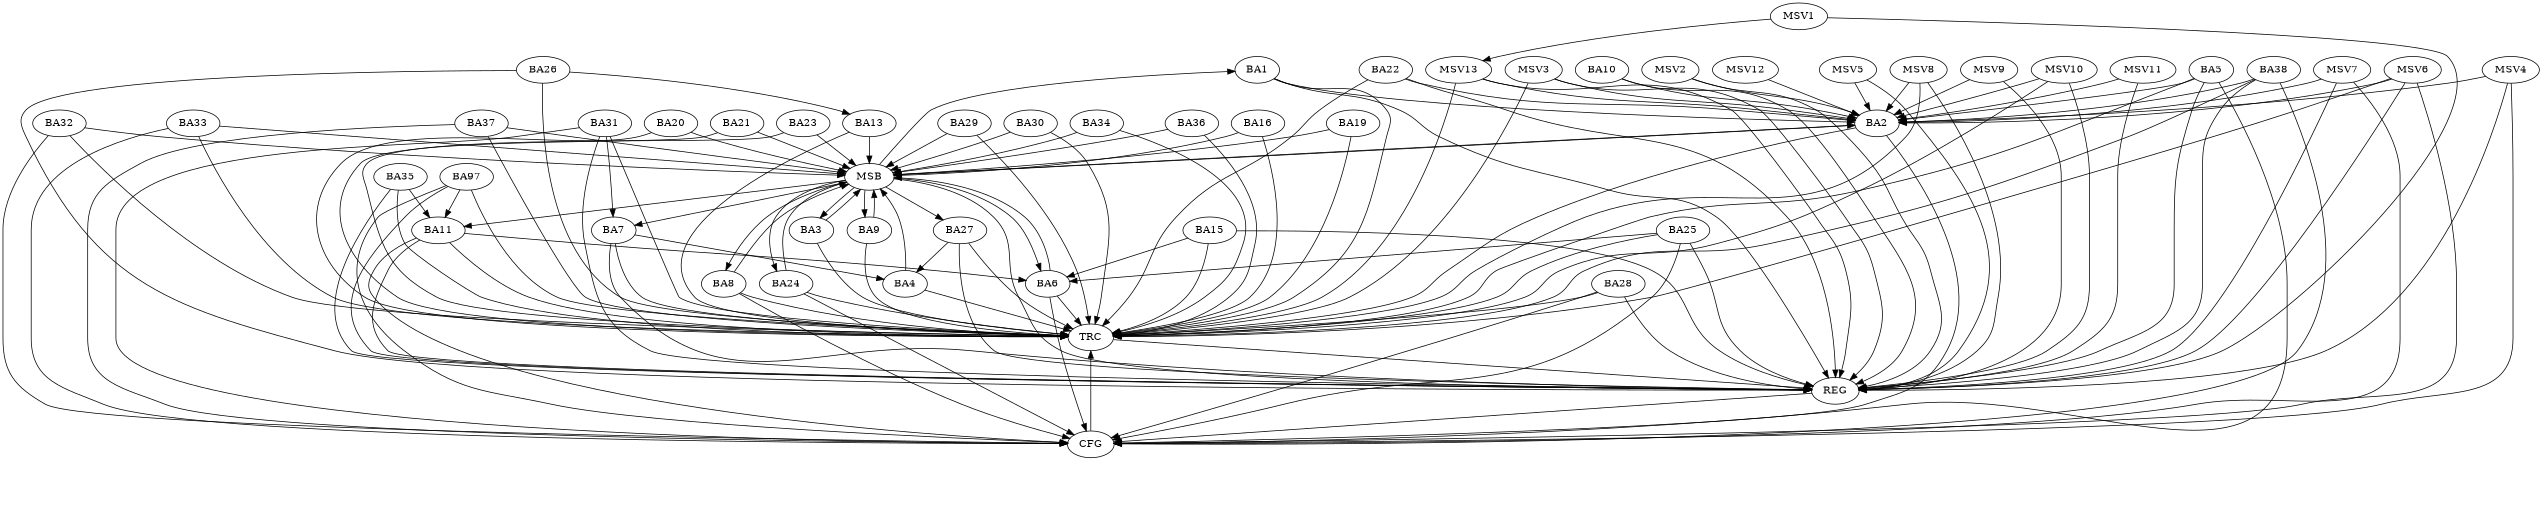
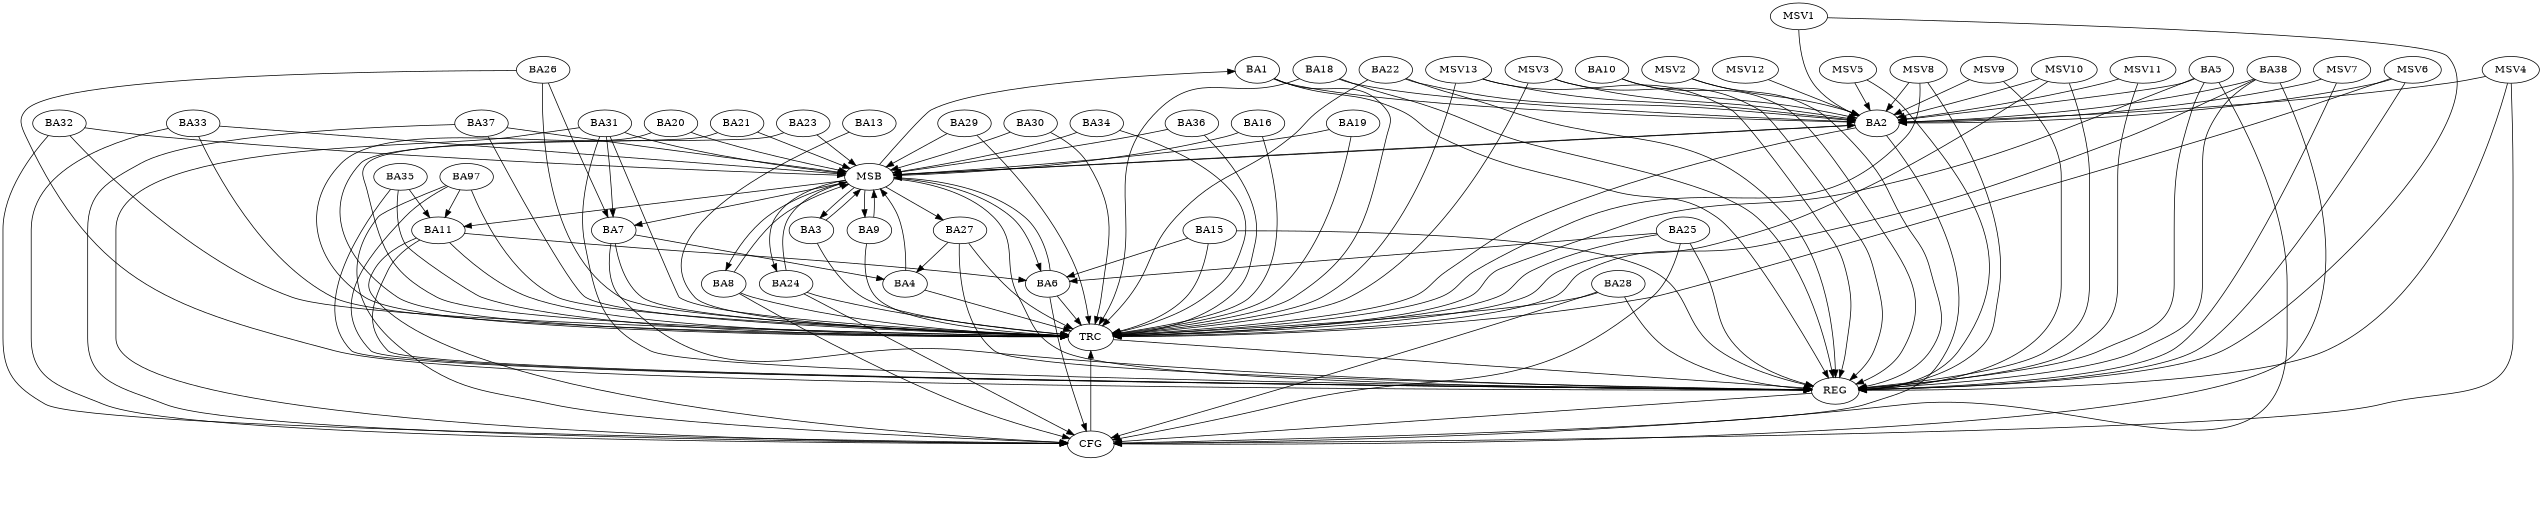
(1630, 34) -> (1811, 80)
none -> (1320, 70)
(707, 86) -> (576, 147)
(869, 146) -> (730, 157)
(2112, 415) -> none
(2139, 418) -> none
